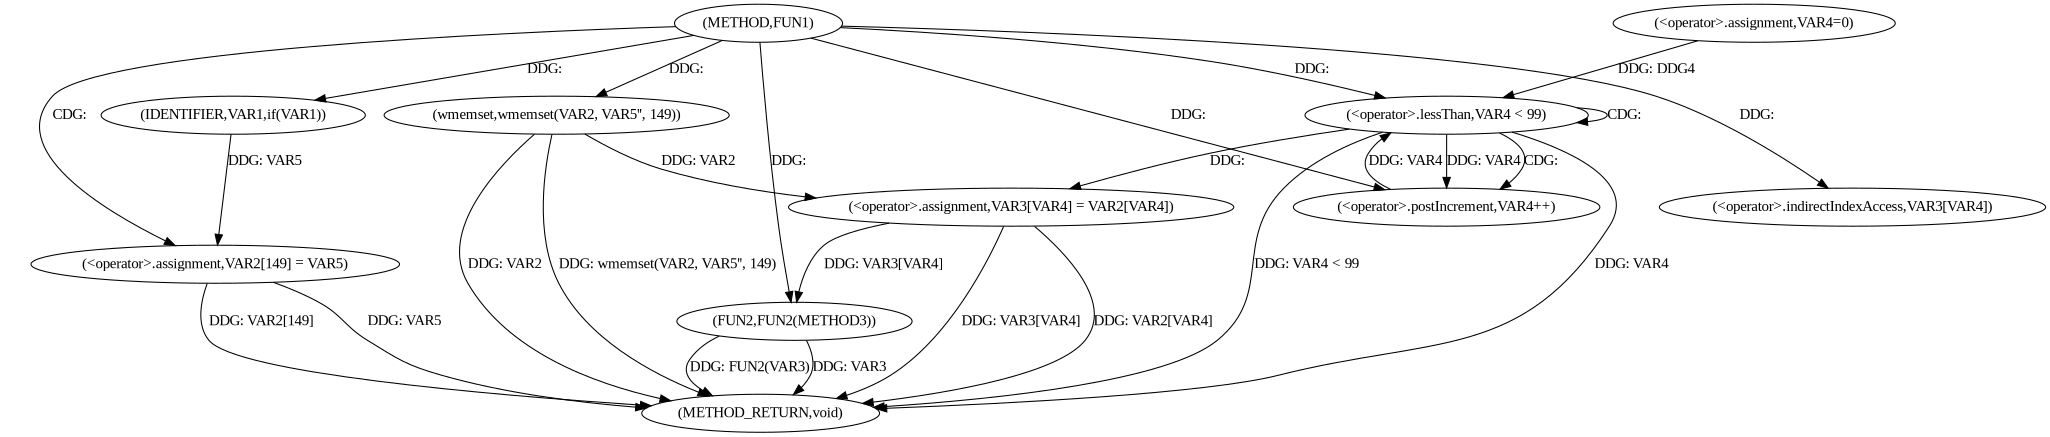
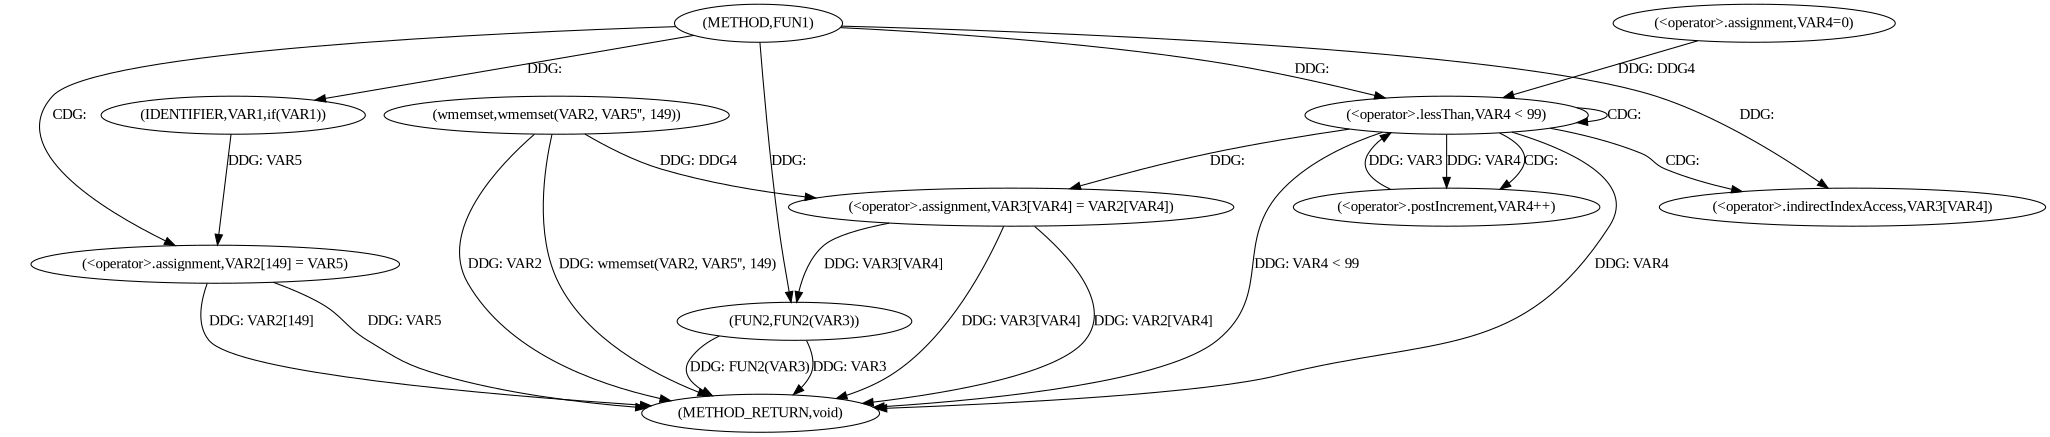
(664, 66) -> none
(1092, 113) -> none
none -> (1643, 154)
(698, 161) -> (698, 161)
(1405, 161) -> (1405, 161)
(794, 321) -> (794, 321)
